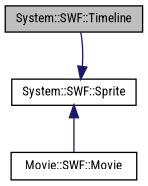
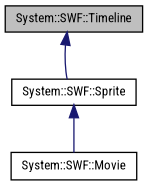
(83, 49) -> (65, 62)
(74, 166) -> (74, 166)
